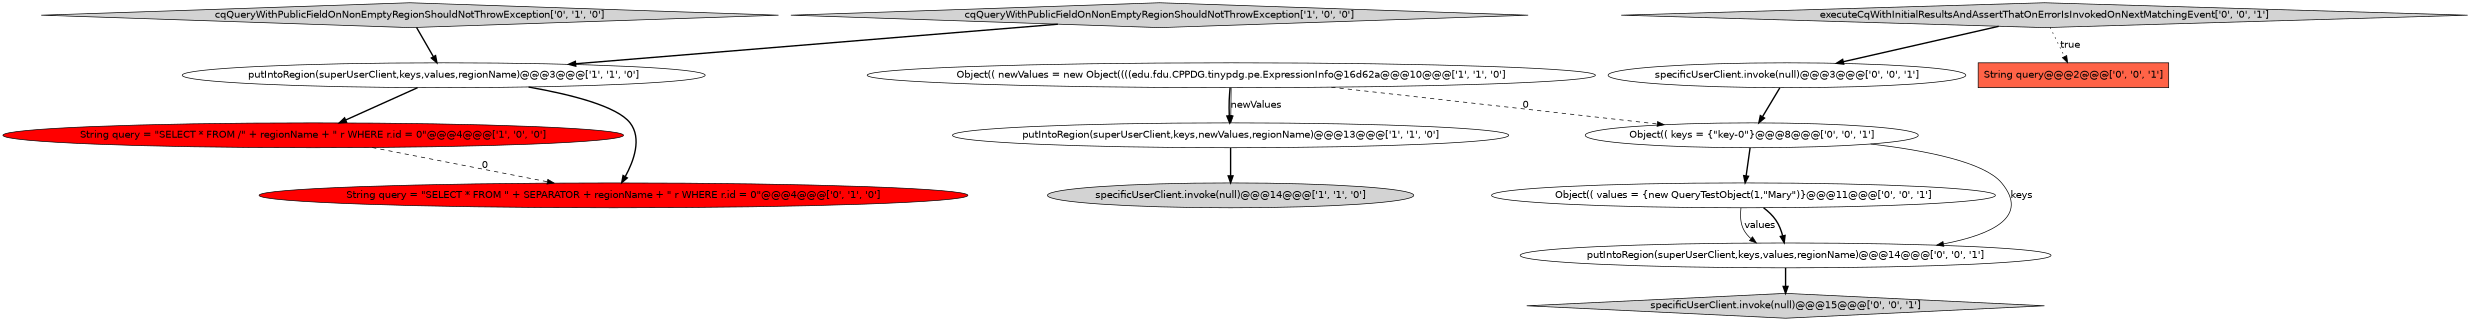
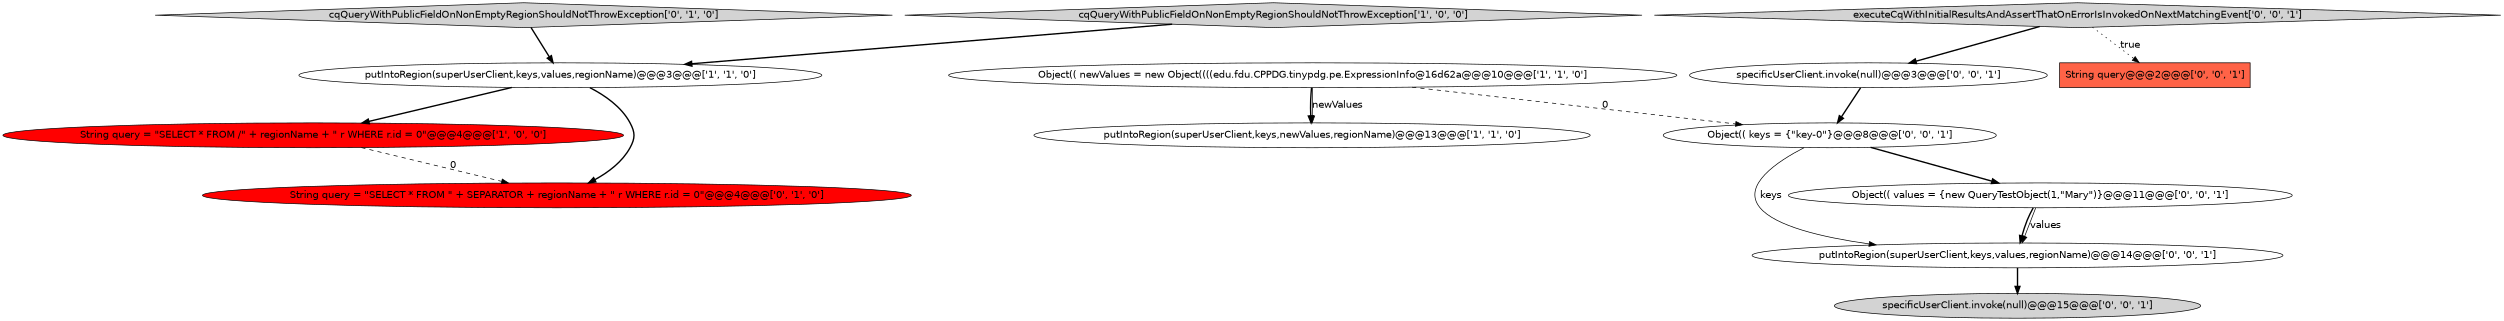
(1231, 195) -> none
(1786, 306) -> (2018, 306)
